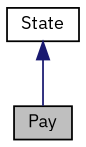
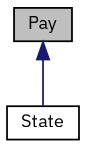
(43, 83) -> (43, 83)
